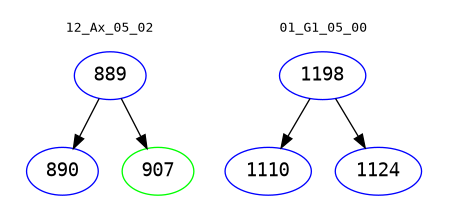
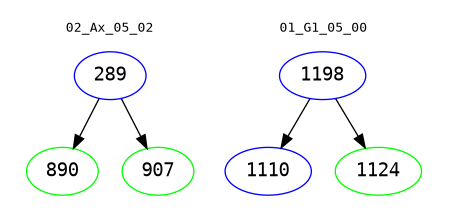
(110, 29) -> (110, 29)
(110, 76) -> (110, 76)
(62, 171) -> (62, 171)
(378, 171) -> (378, 171)
